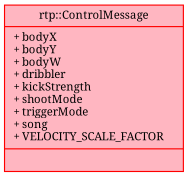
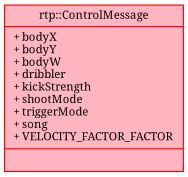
(89, 137) -> (94, 137)
